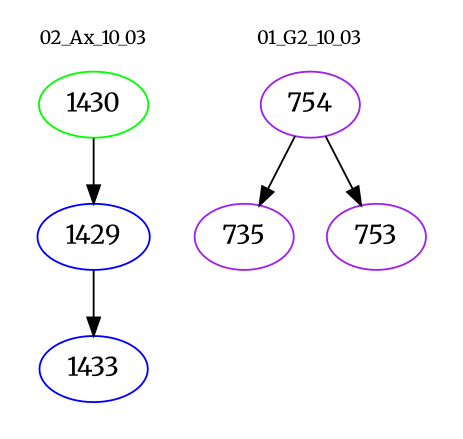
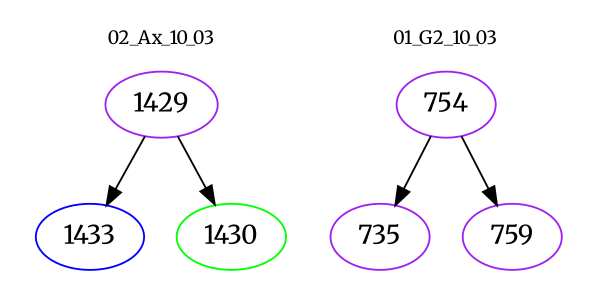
(94, 162) -> (192, 162)
(94, 237) -> (162, 105)
(376, 237) -> (512, 237)
